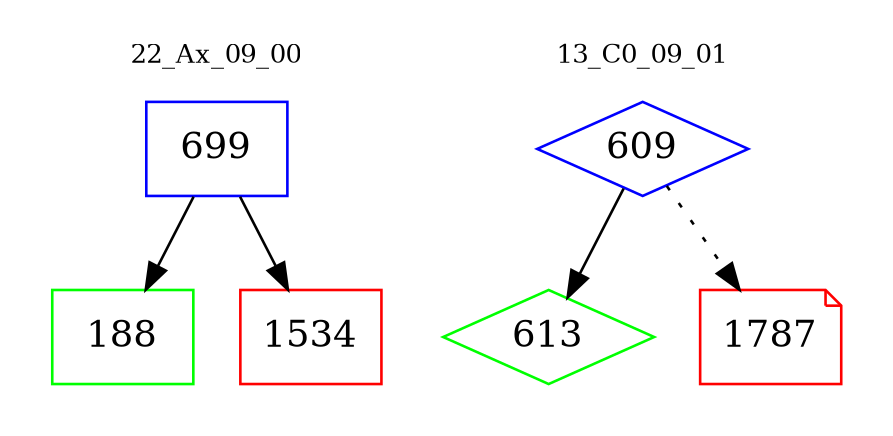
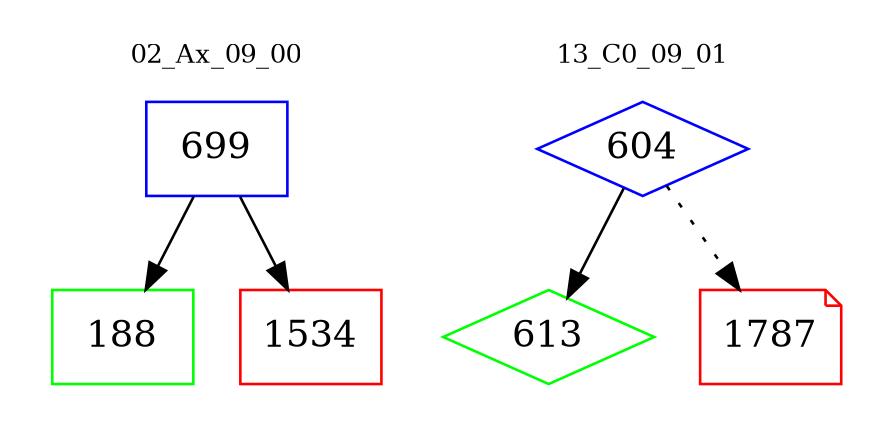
(217, 56) -> (217, 56)
(643, 149) -> (643, 149)
